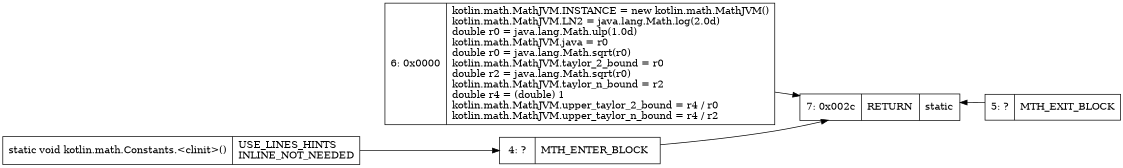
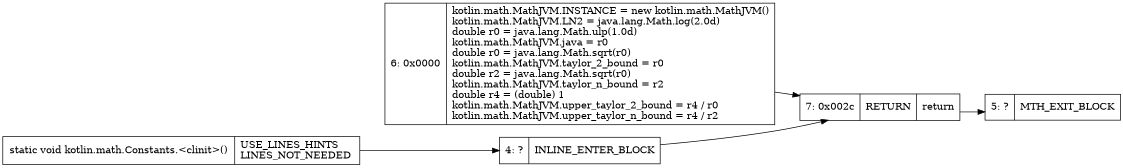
(976, 103) -> (969, 112)
(939, 107) -> (938, 107)
(595, 150) -> (595, 150)
(296, 155) -> (296, 155)
